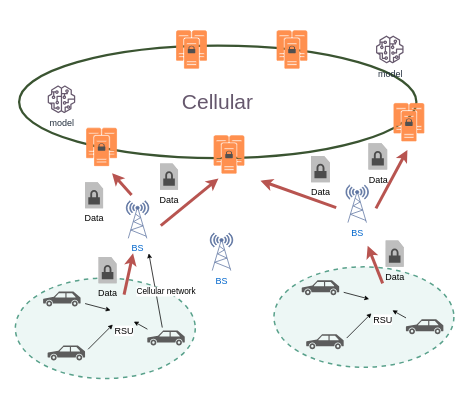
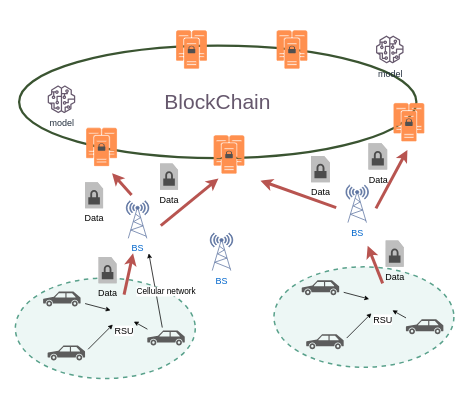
(218, 102) -> (218, 102)
